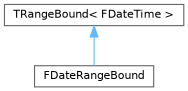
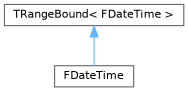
(94, 76) -> (94, 76)
